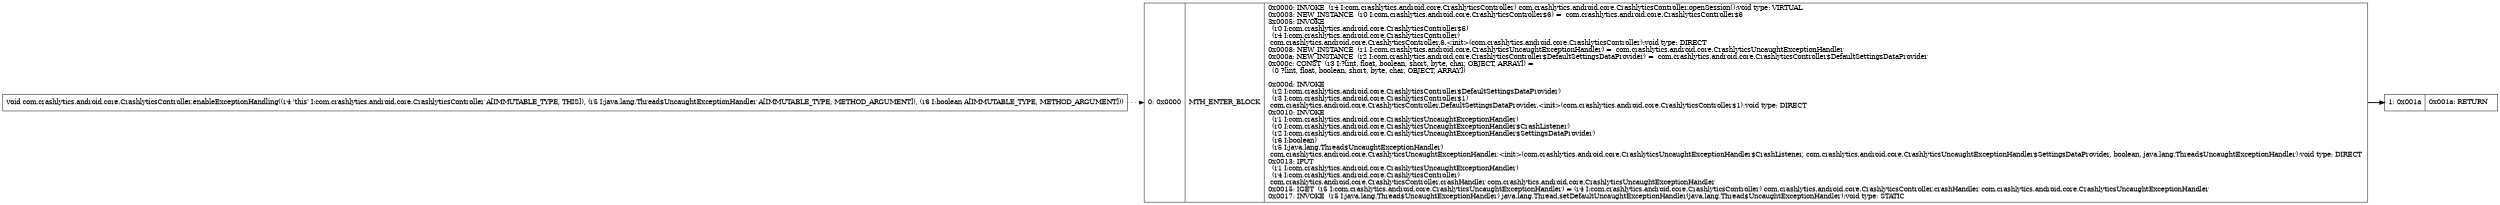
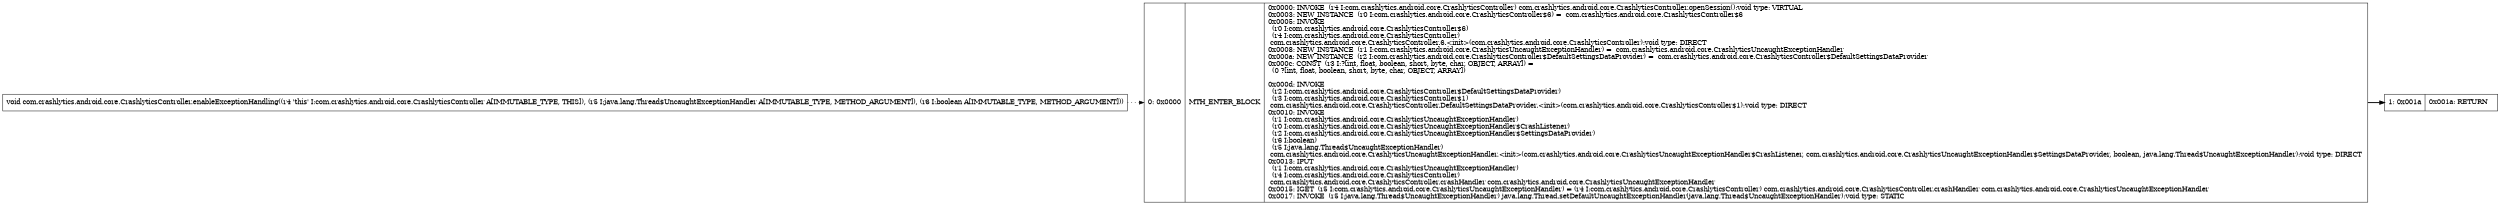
(1298, 22) -> (1298, 22)
